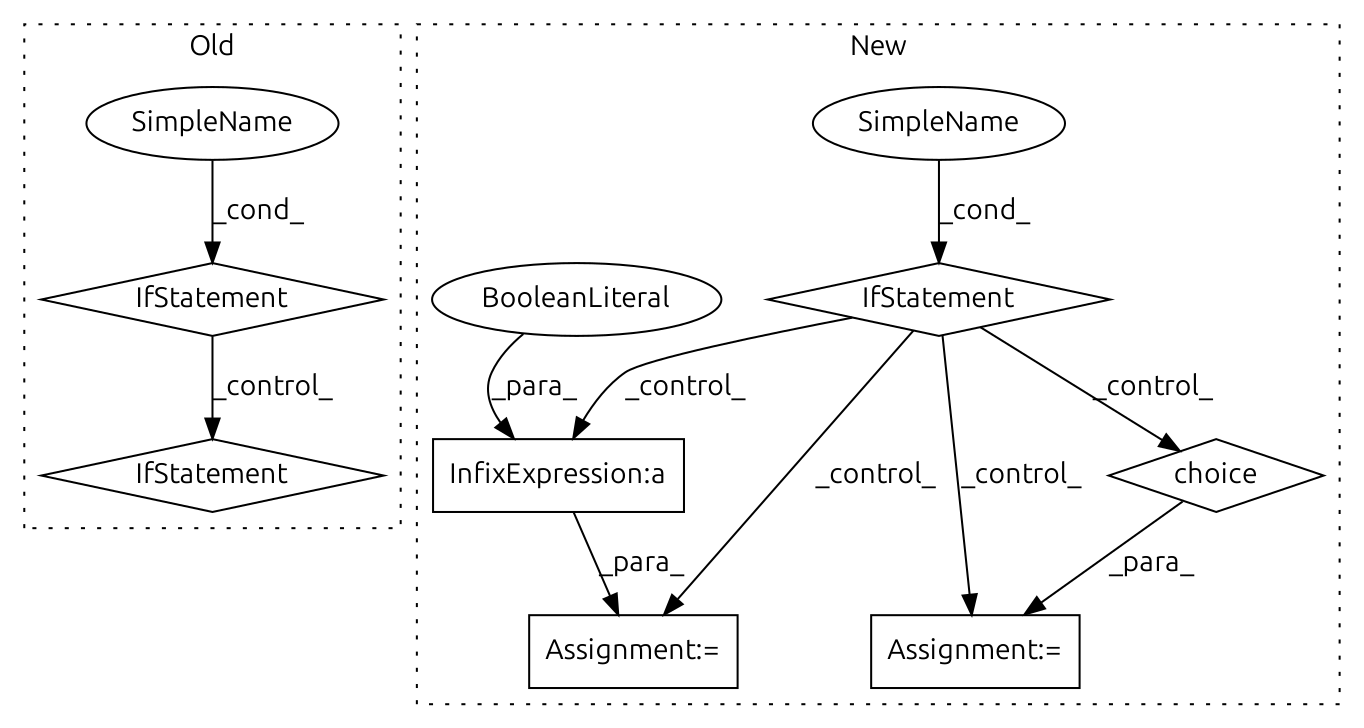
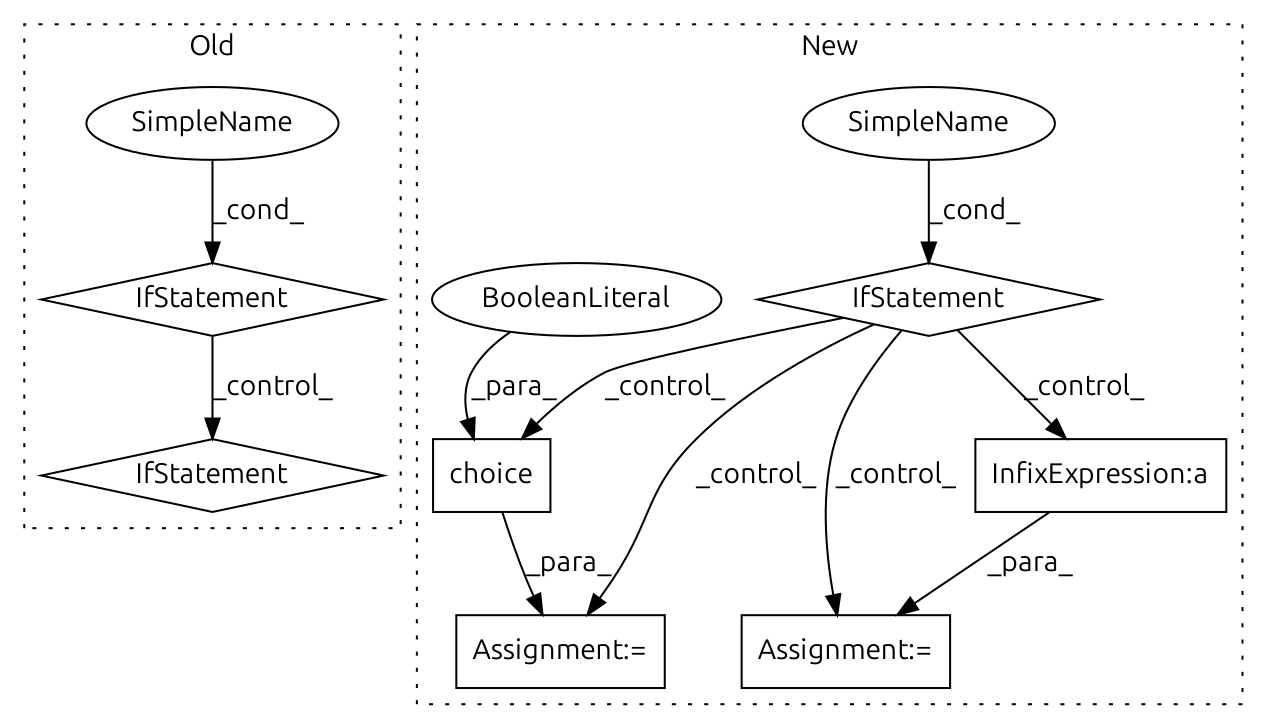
(491, 374) -> (474, 369)
(1216, 476) -> (492, 476)
